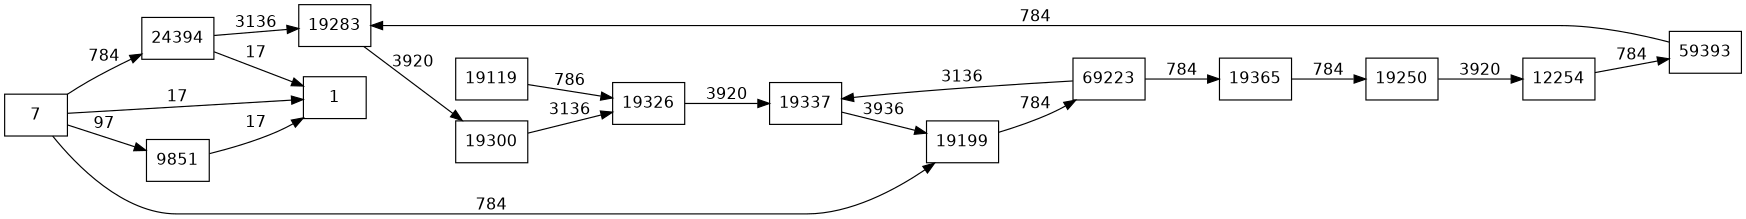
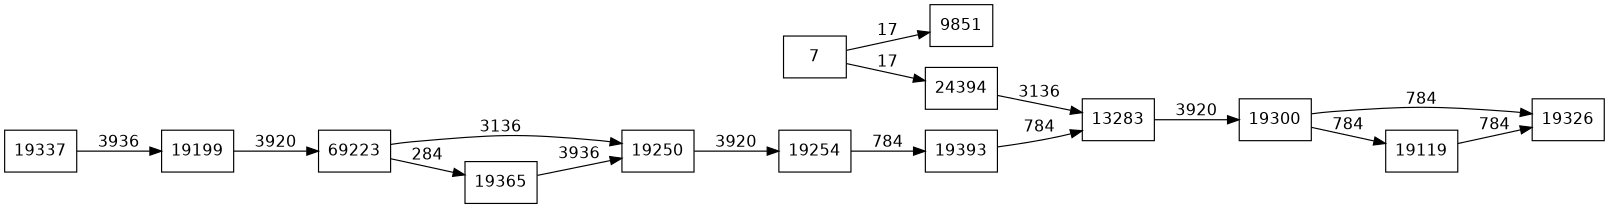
(335, 26) -> (1118, 120)
(1705, 52) -> (961, 151)
(105, 56) -> (888, 62)
(1182, 70) -> (428, 155)
(1329, 70) -> (580, 154)
(1559, 79) -> (815, 151)
(570, 81) -> (1495, 125)
(963, 88) -> (500, 136)
(335, 98) -> none
(721, 103) -> none
(1036, 104) -> (276, 142)
(570, 110) -> (1422, 99)
(105, 124) -> (888, 31)
none -> (1343, 134)
(480, 214) -> none
